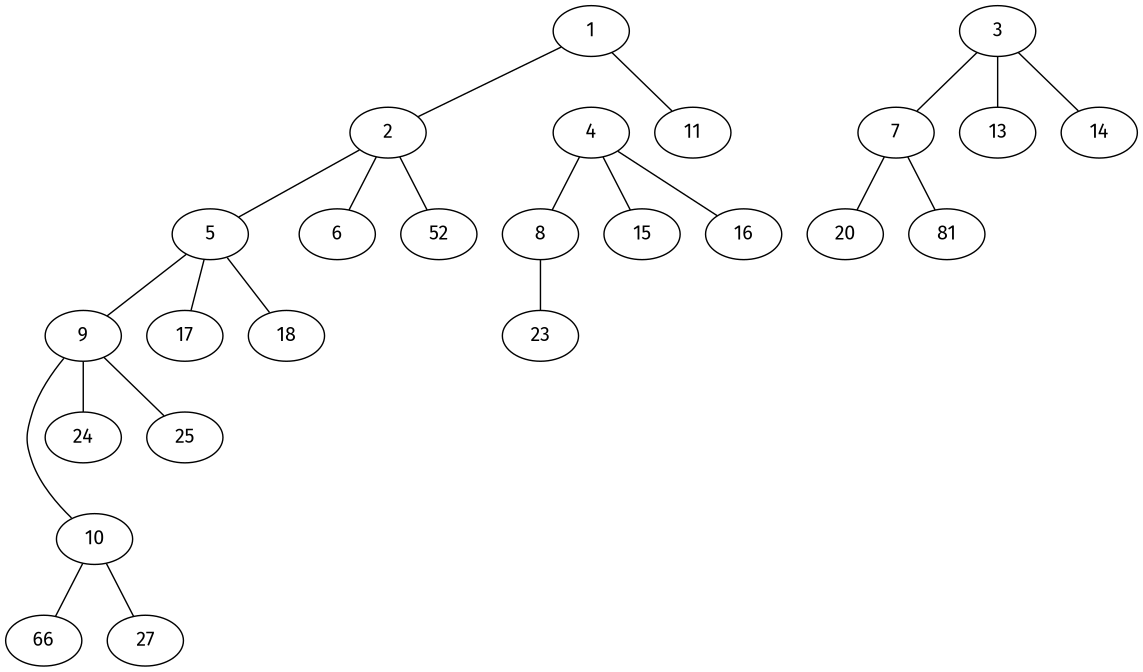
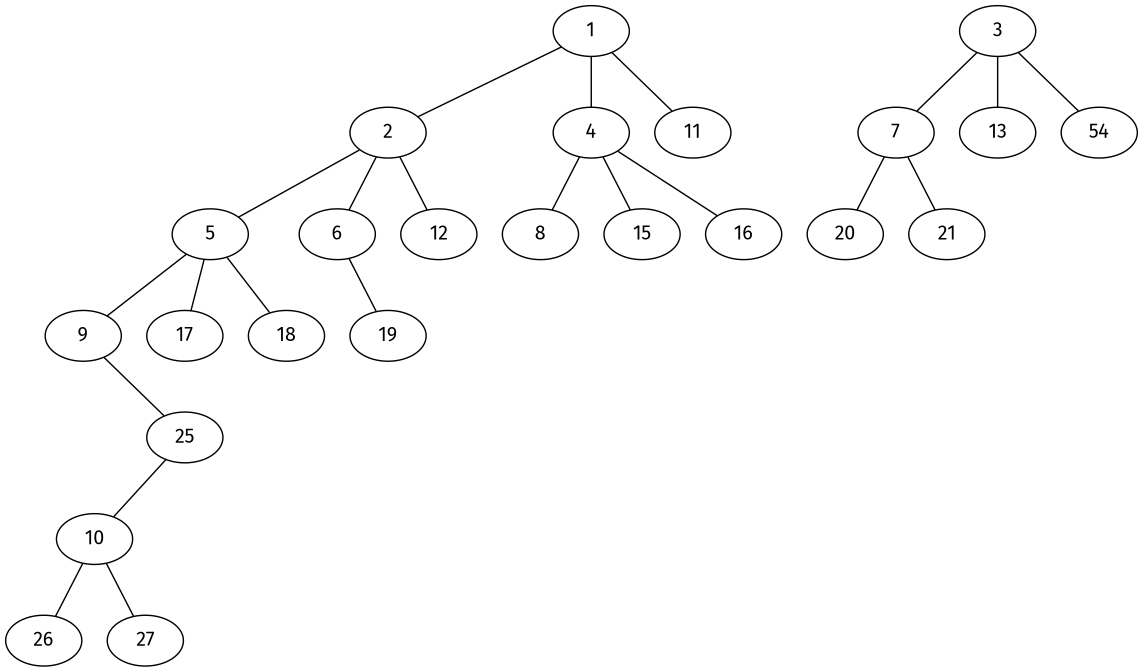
none -> (591, 82)
(1099, 133) -> (1099, 133)
(439, 234) -> (439, 234)
(947, 234) -> (947, 234)
none -> (388, 336)
(540, 336) -> none
(83, 437) -> none
(27, 440) -> (140, 488)
(44, 641) -> (44, 641)
